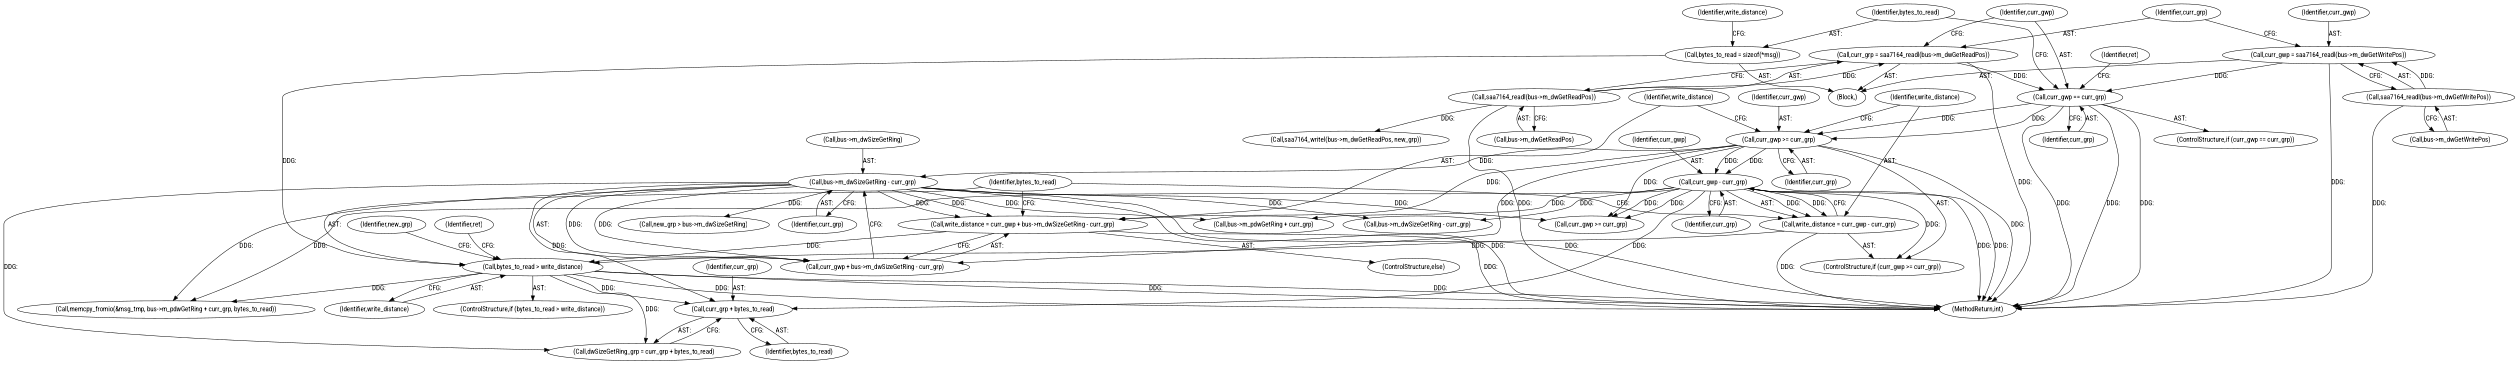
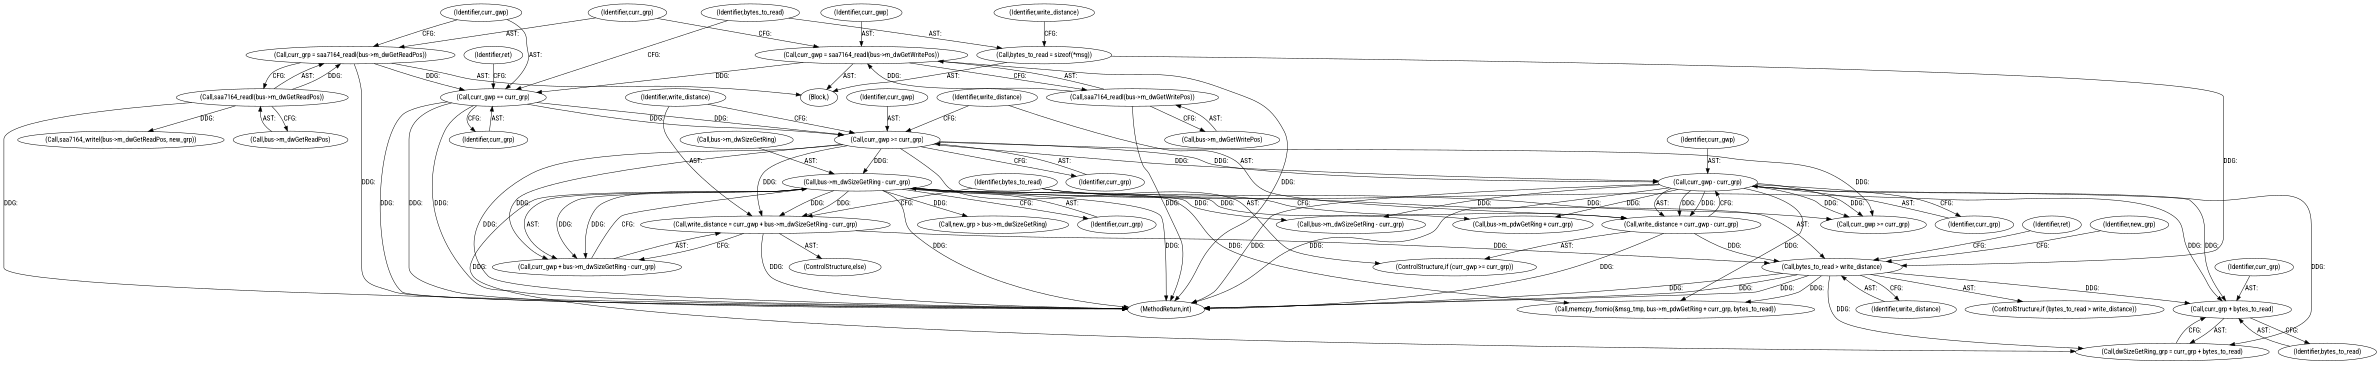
(2236, 140) -> none
(1863, 196) -> (2202, 200)
